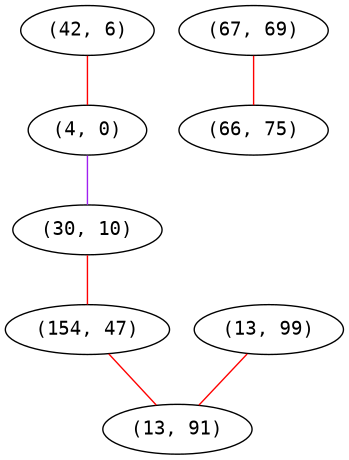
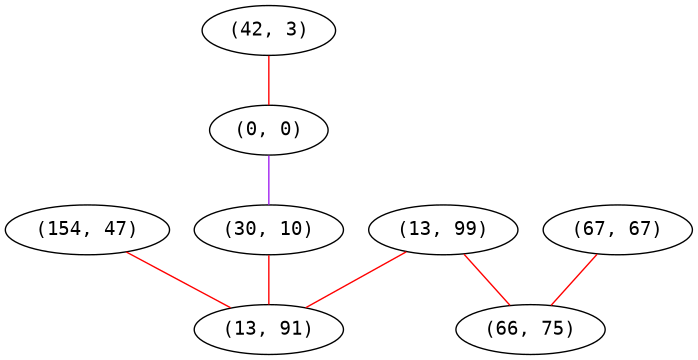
(87, 30) -> (269, 30)
(254, 30) -> (618, 230)
(87, 130) -> (269, 130)
(87, 280) -> (269, 280)
none -> (487, 280)
